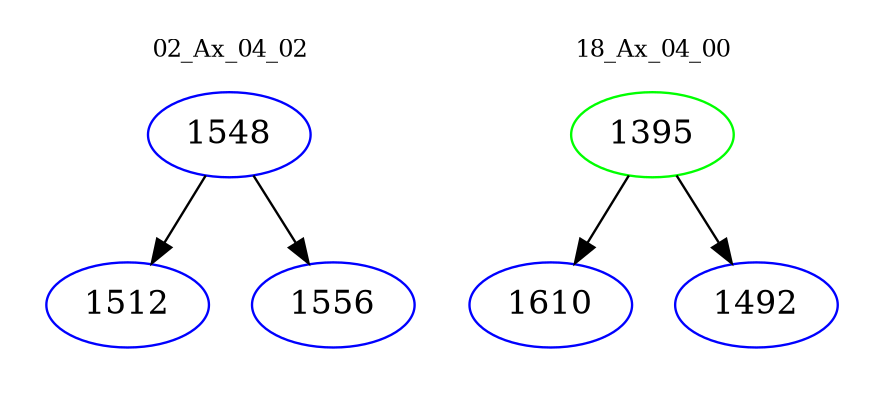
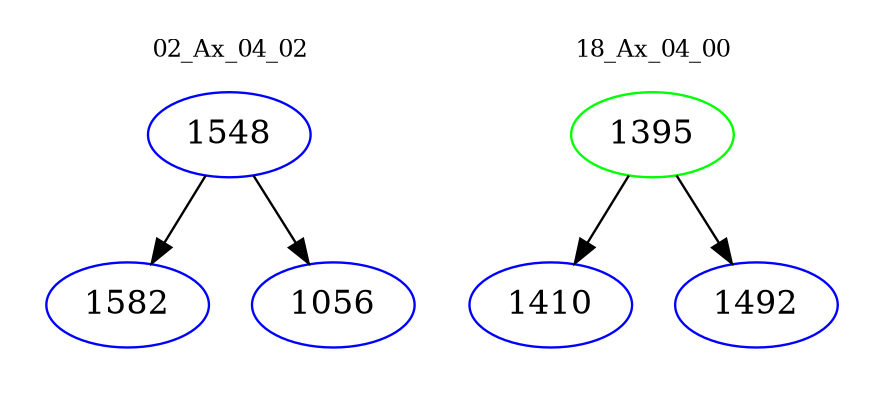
(128, 305) -> (128, 305)
(333, 305) -> (333, 305)
(551, 305) -> (551, 305)
